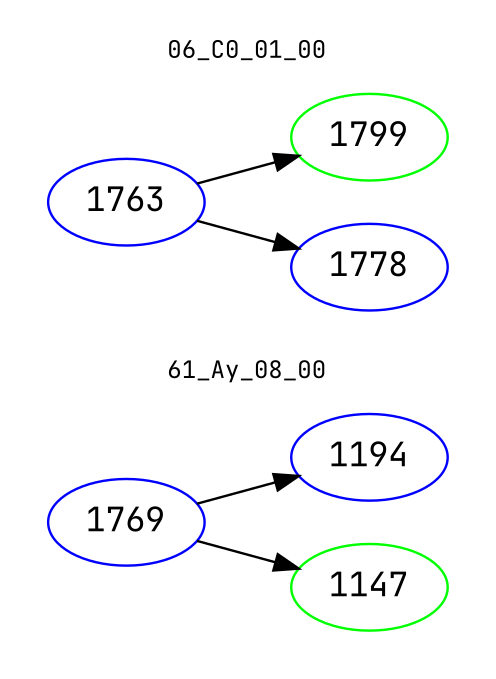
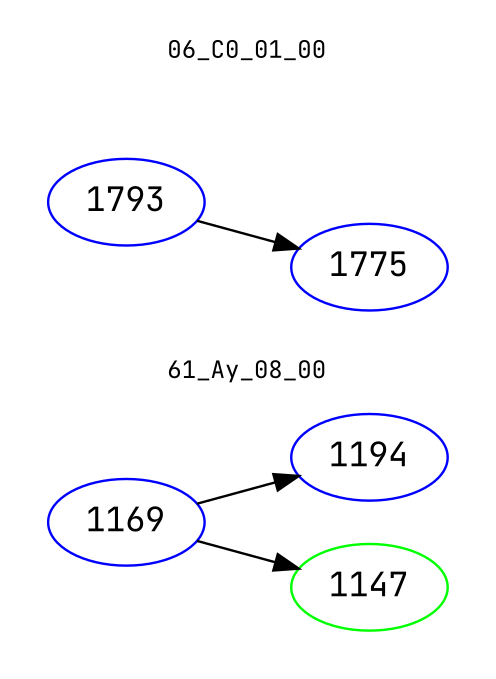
(369, 137) -> none
(126, 202) -> (126, 202)
(369, 267) -> (369, 267)
(126, 522) -> (126, 522)
